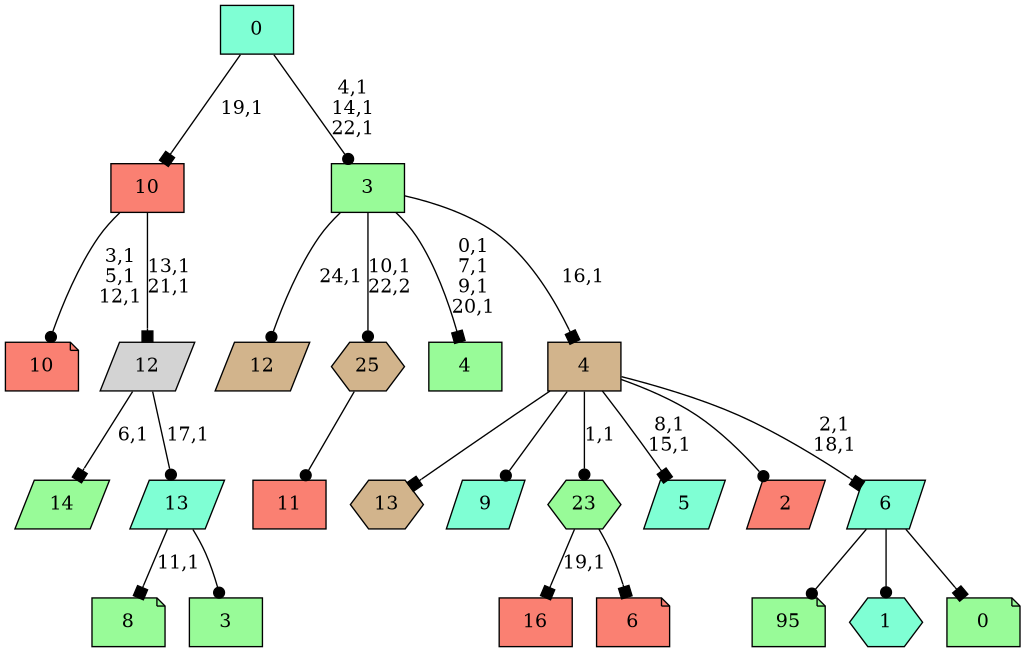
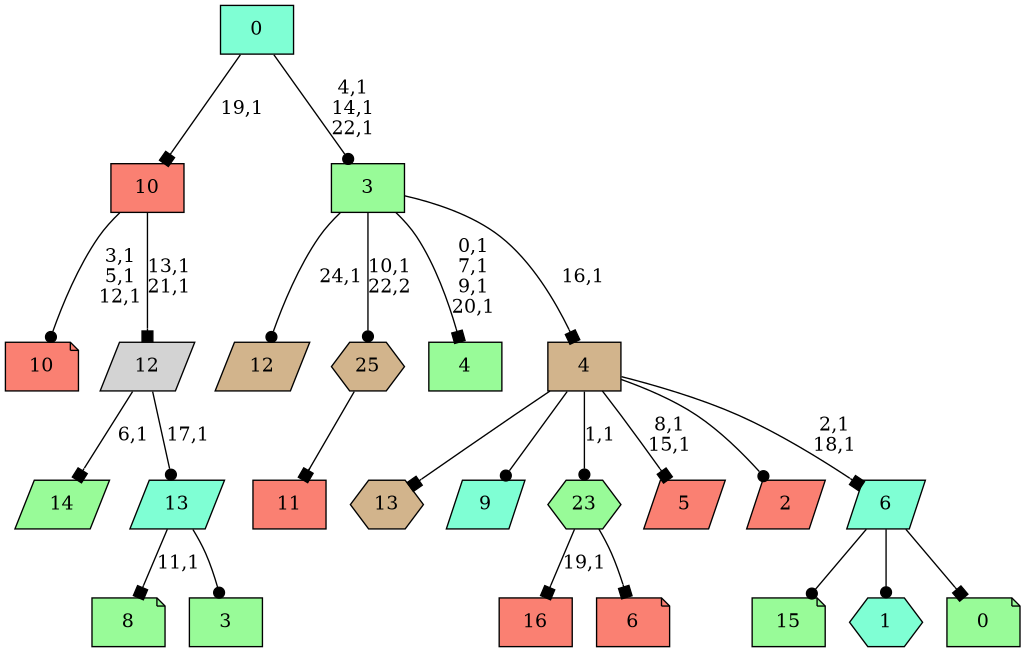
(332, 431) -> (332, 431)
(685, 505) -> (685, 505)
(789, 622) -> (789, 622)
